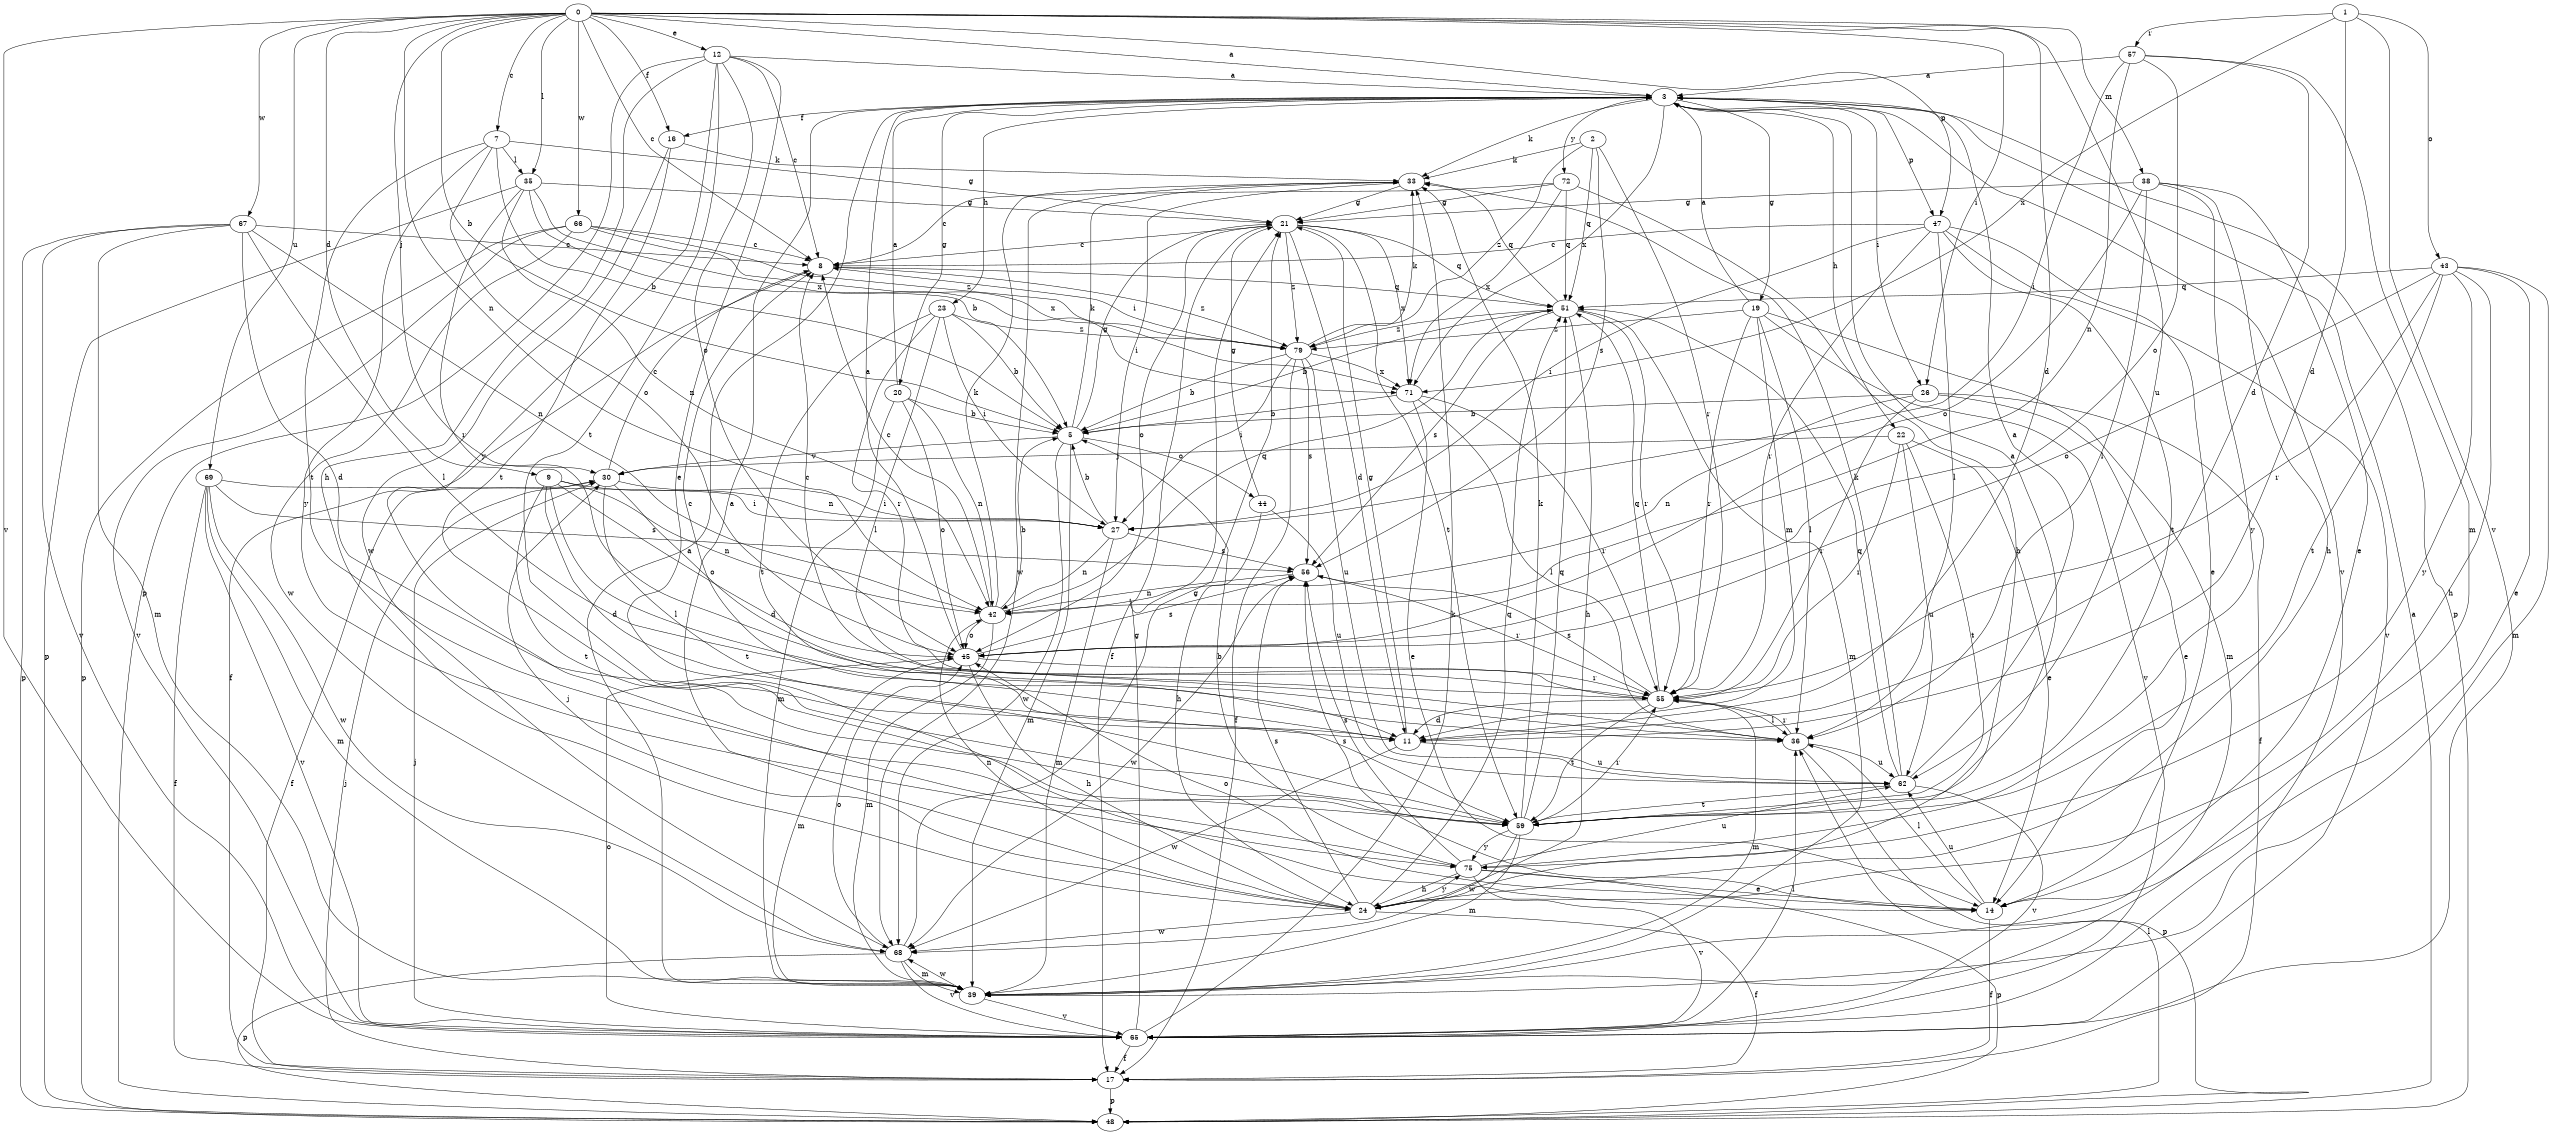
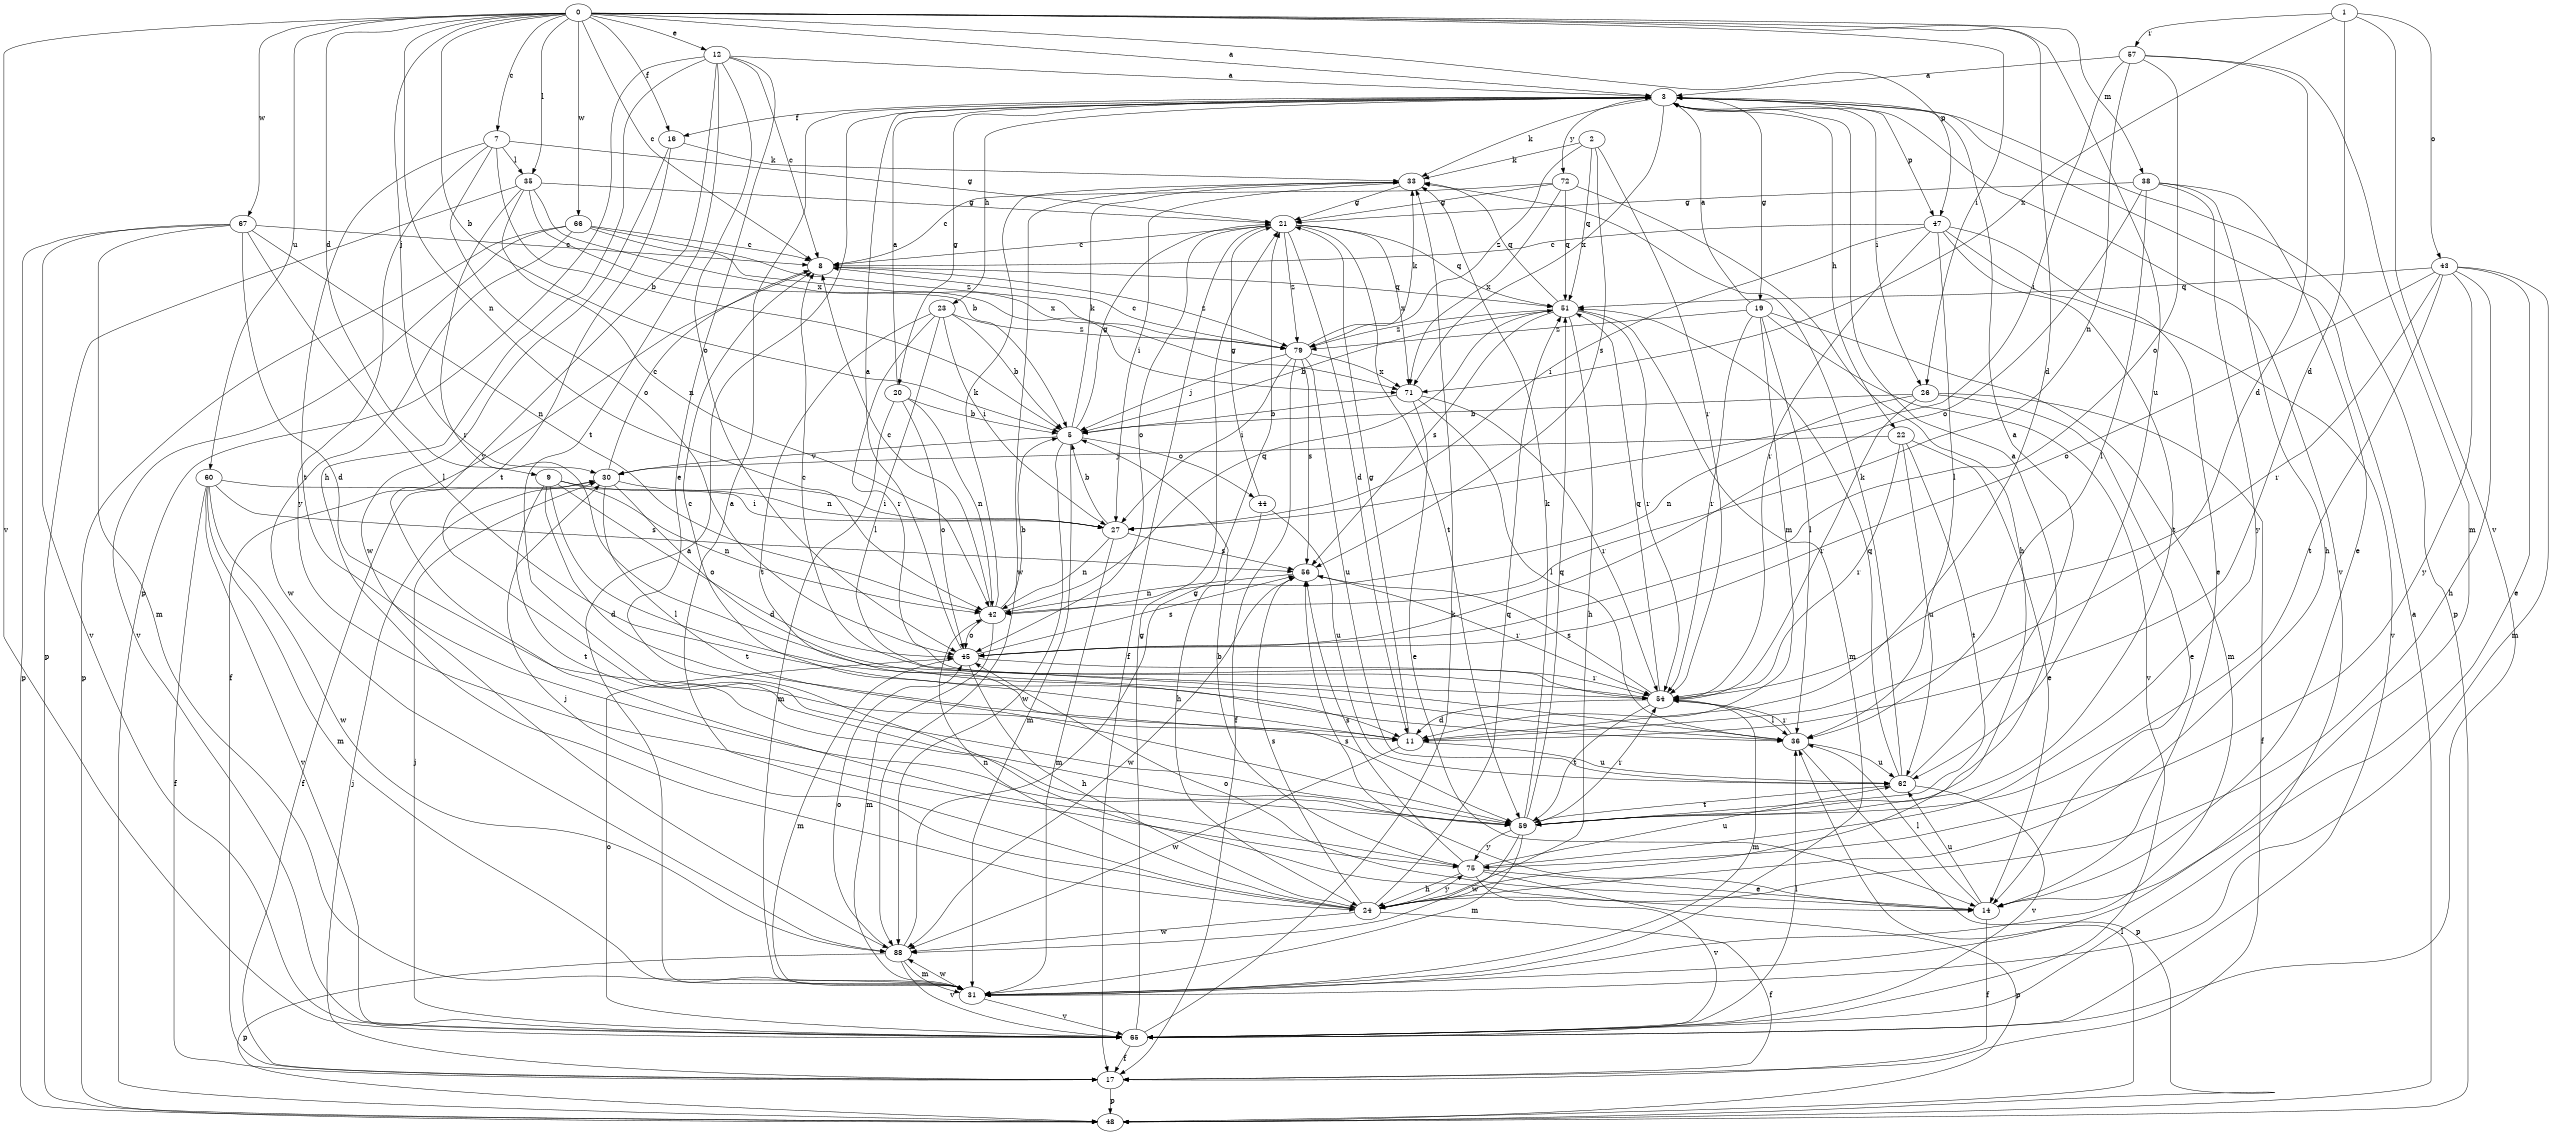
(1135, 309) -> (1134, 309)
(1192, 393) -> (1191, 393)
(209, 478) -> (209, 478)
(1661, 700) -> (1661, 700)
(898, 953) -> (898, 953)
(972, 996) -> (972, 996)
